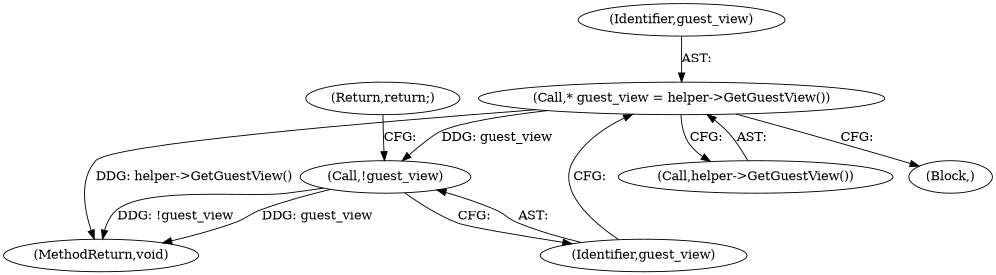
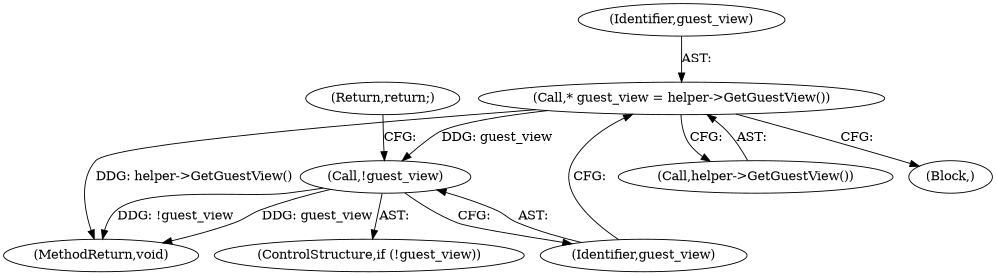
none -> (369, 255)
